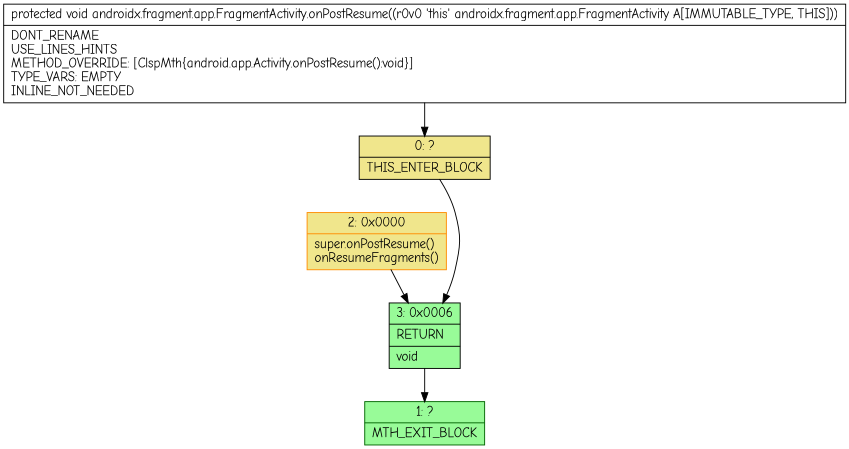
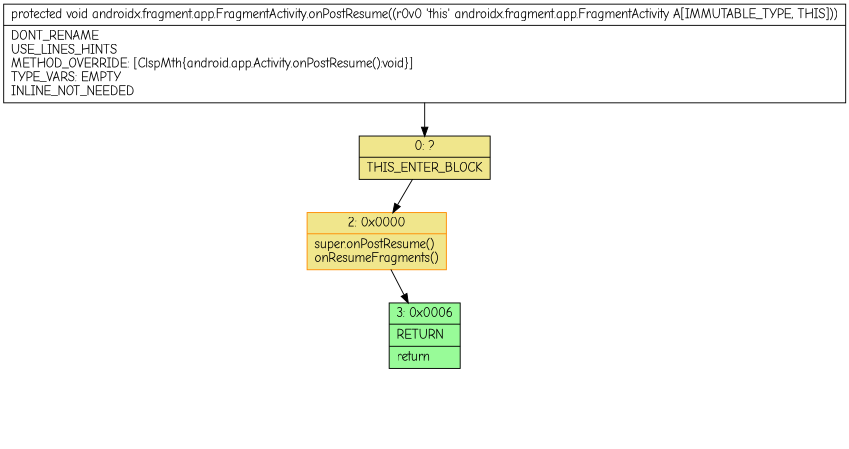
(459, 236) -> (405, 192)
(408, 357) -> (414, 357)
(425, 423) -> none
